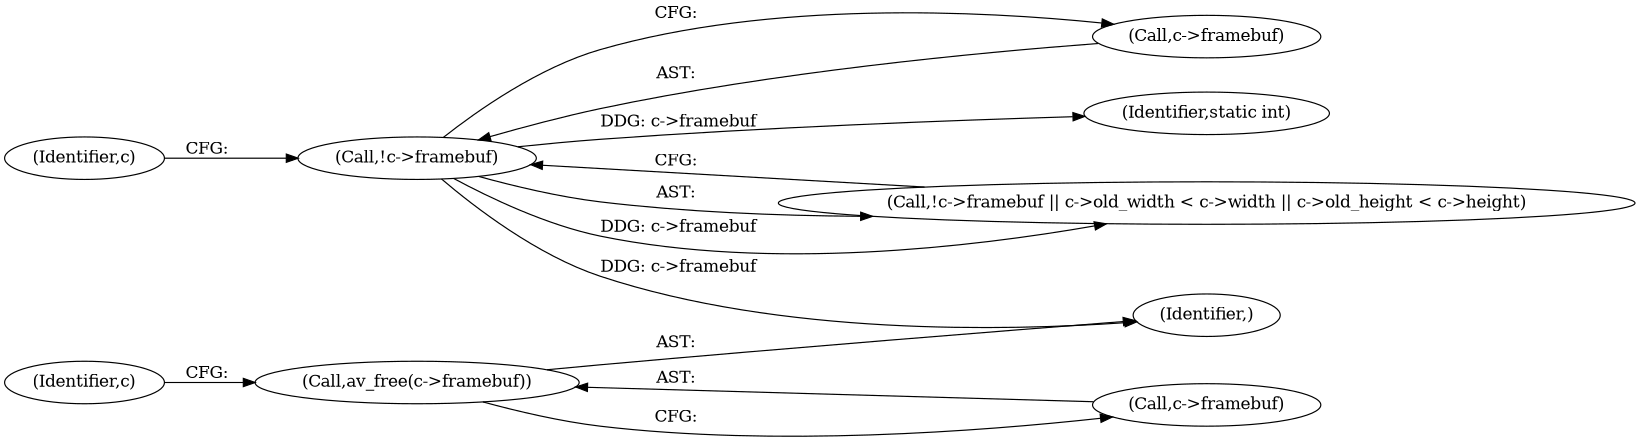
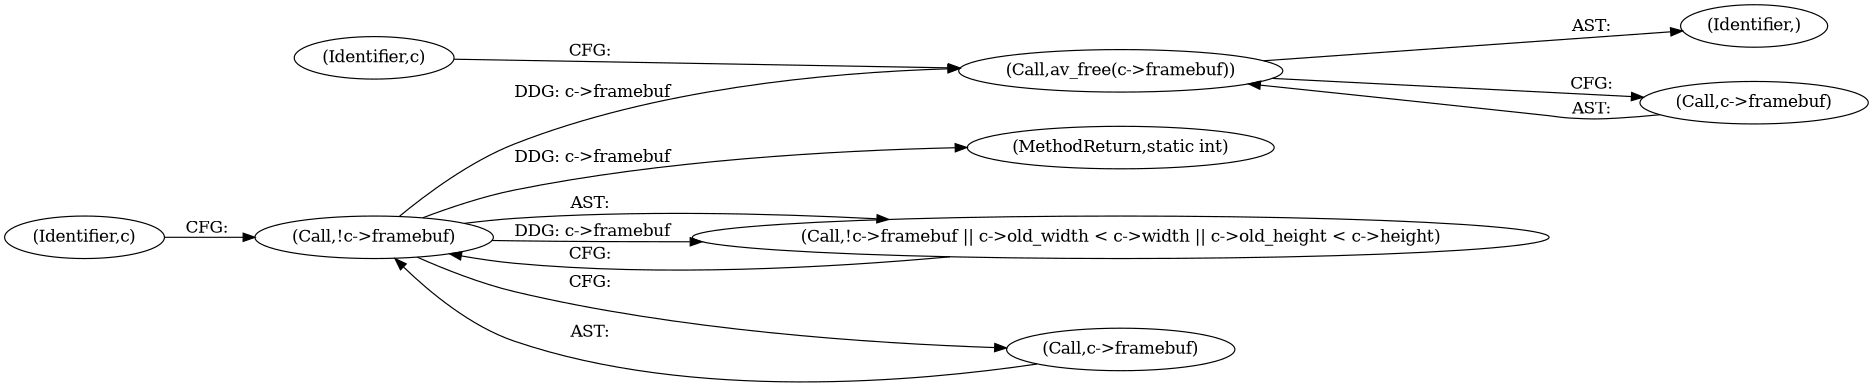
(1207, 113) -> (1121, 148)
(767, 313) -> (661, 101)
